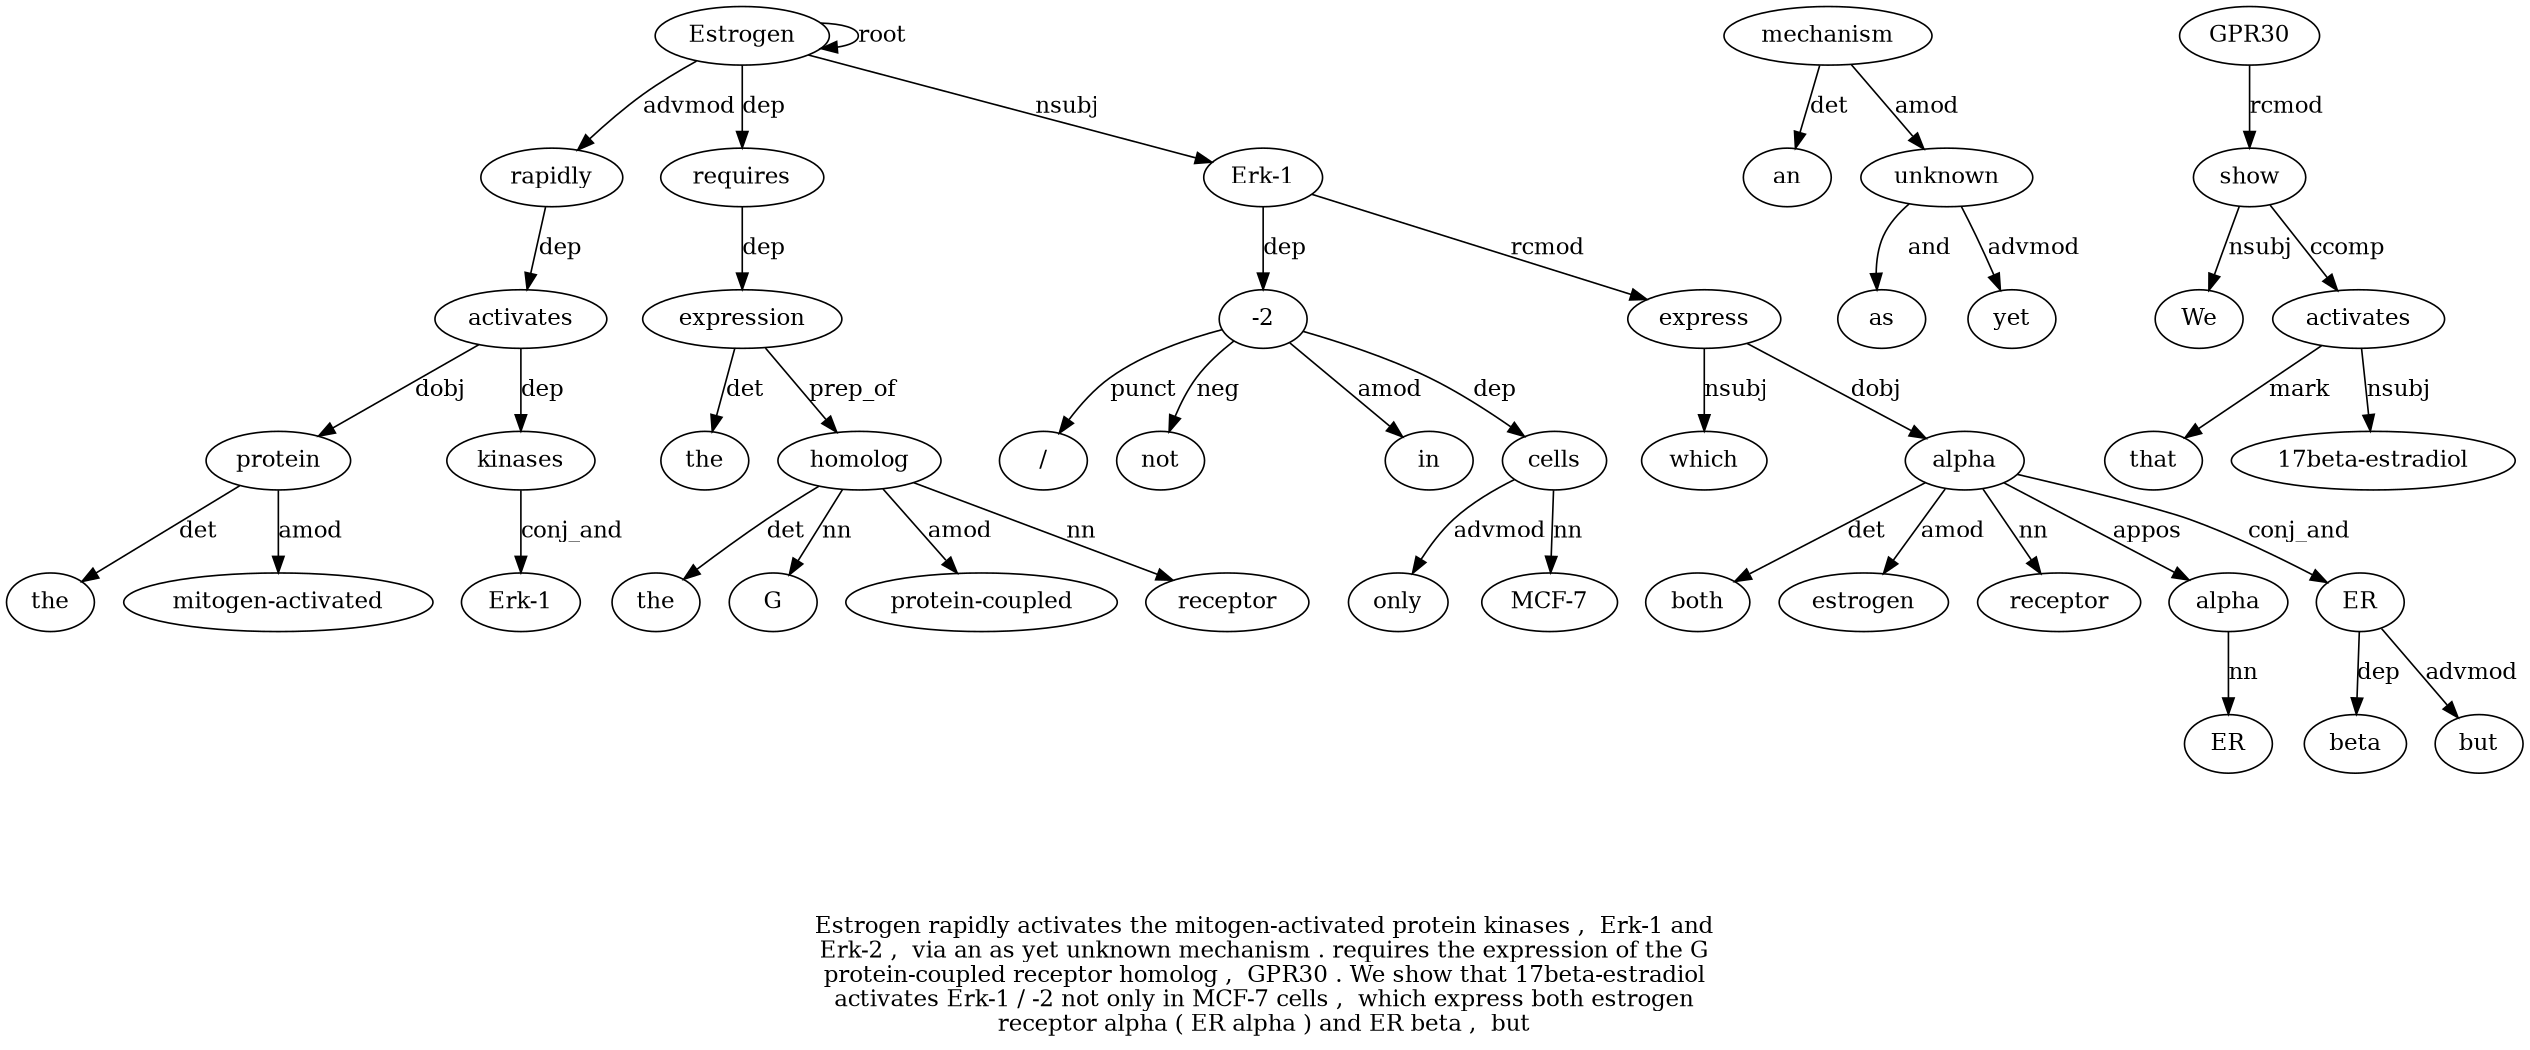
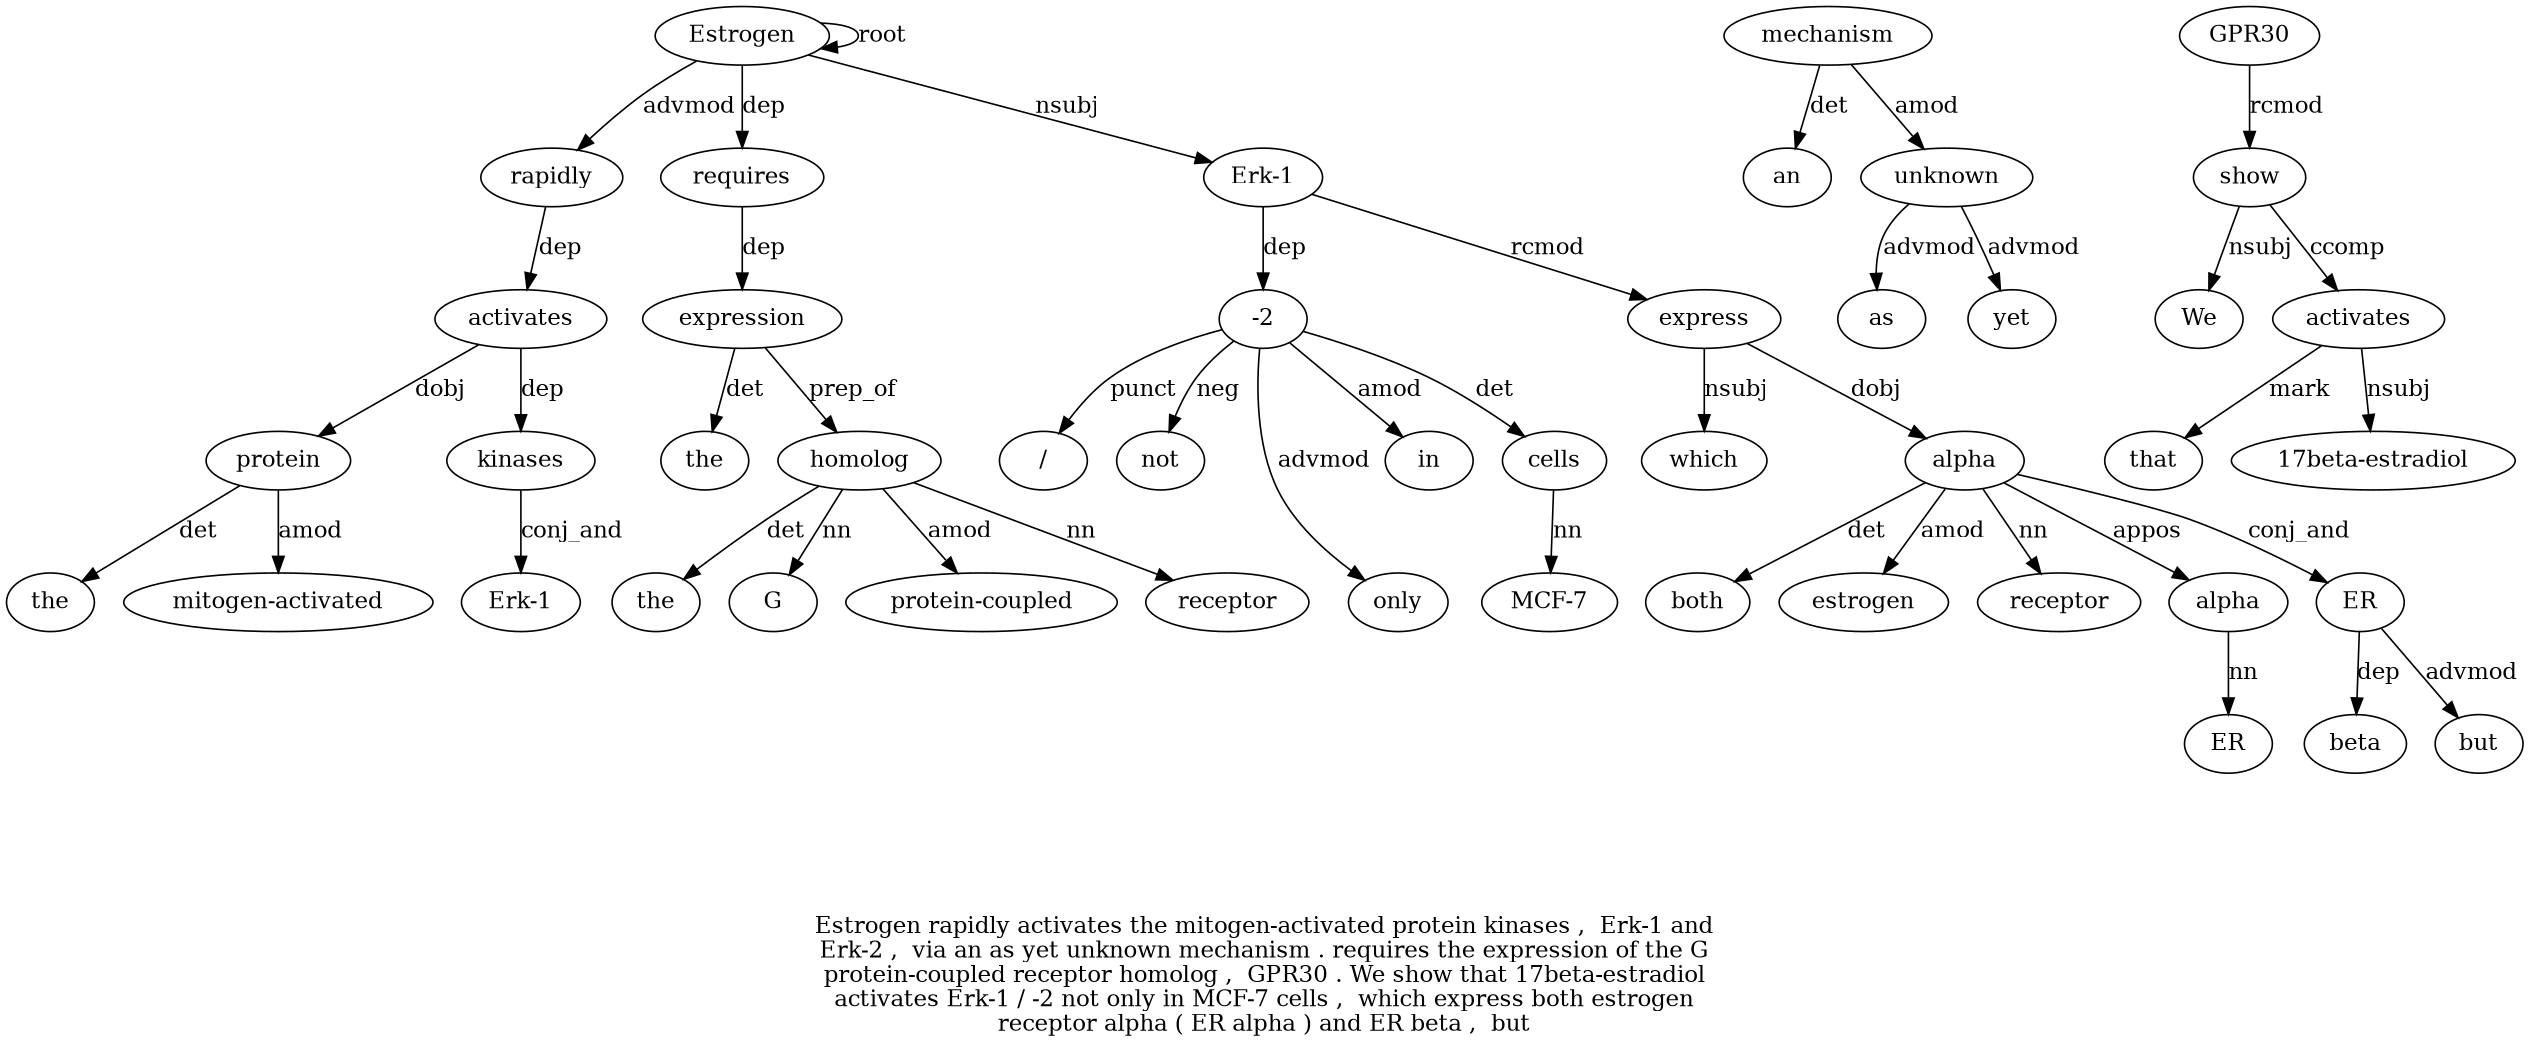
(1930, 248) -> (1930, 248)
(1495, 390) -> (1495, 390)
(1462, 512) -> (1271, 474)
